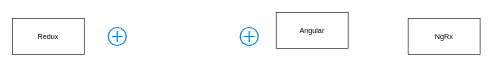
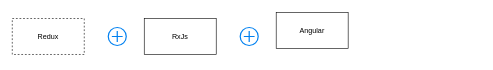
(48, 36) -> (48, 36)
none -> (180, 36)
(444, 36) -> none
